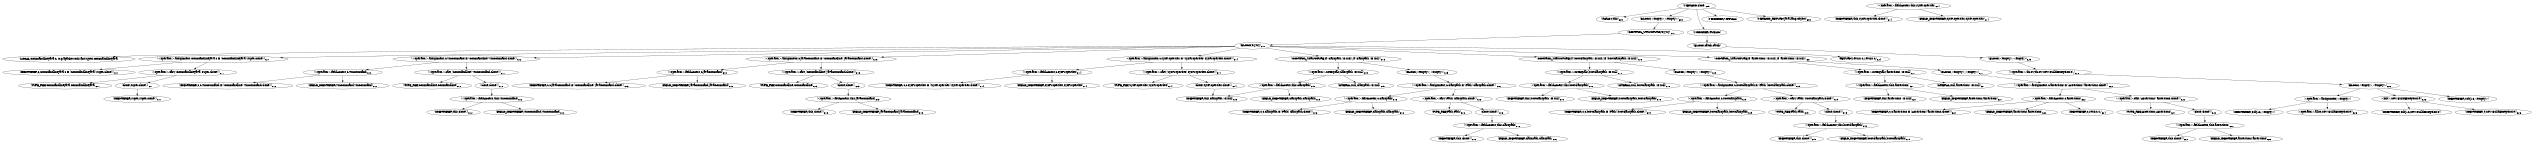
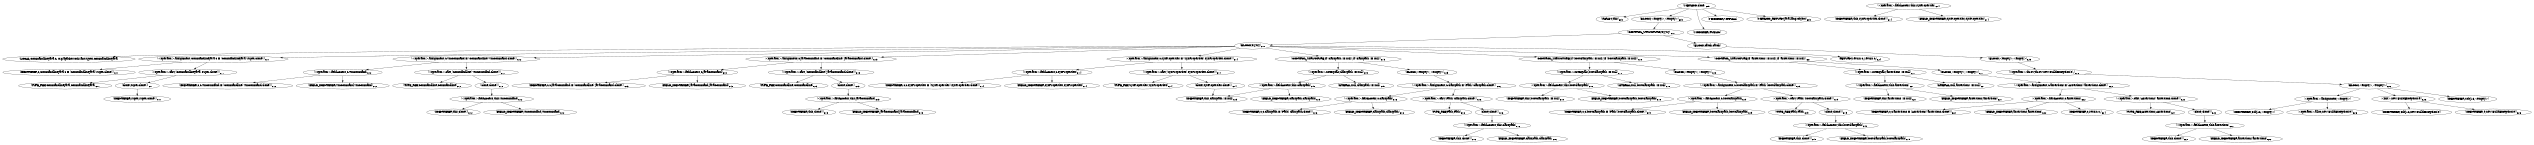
(1707, 38) -> (1679, 39)
